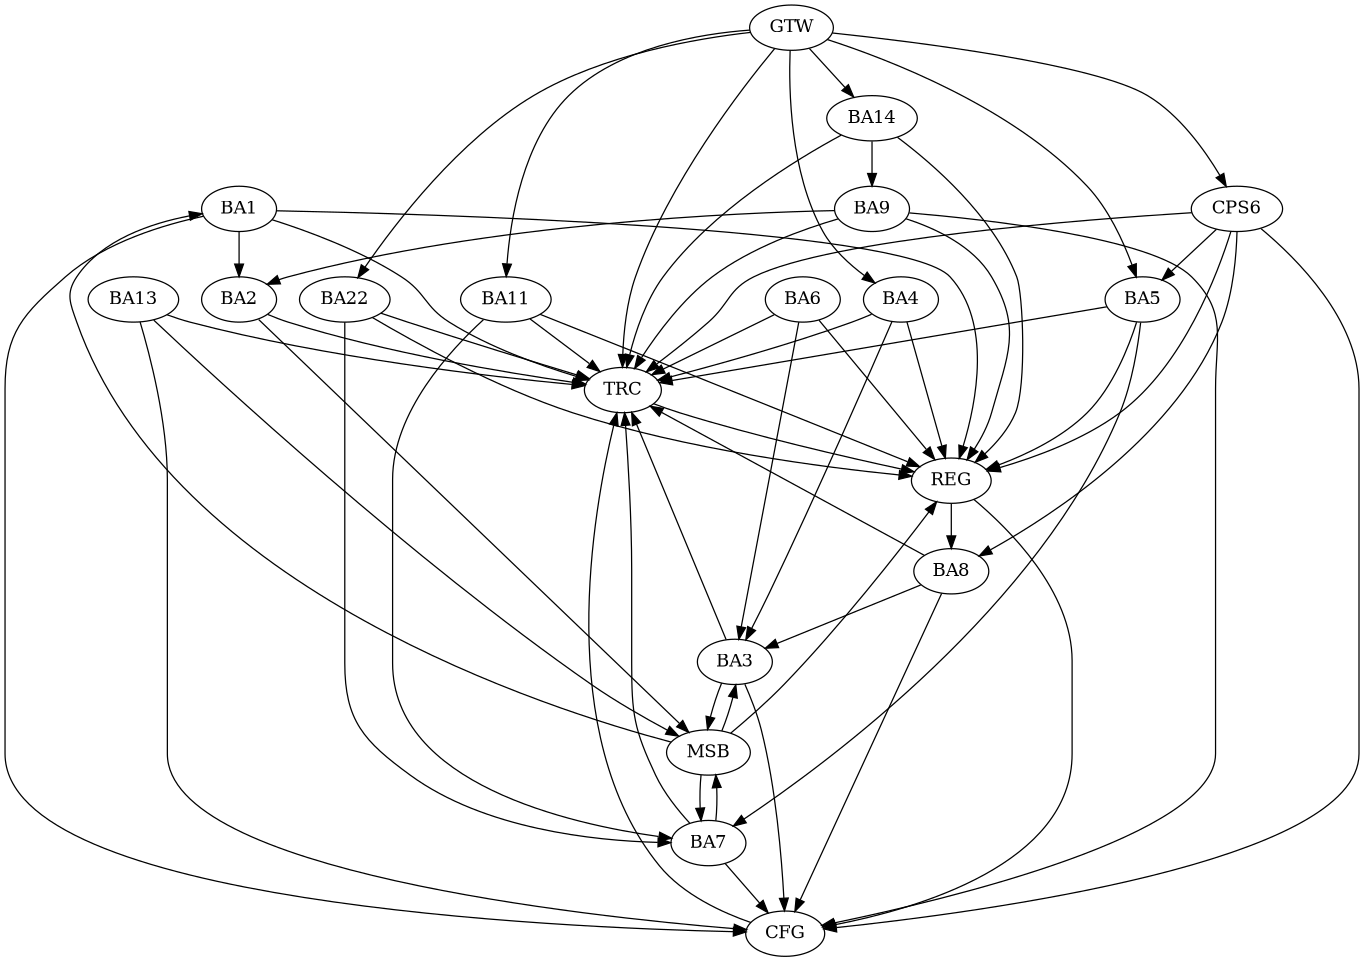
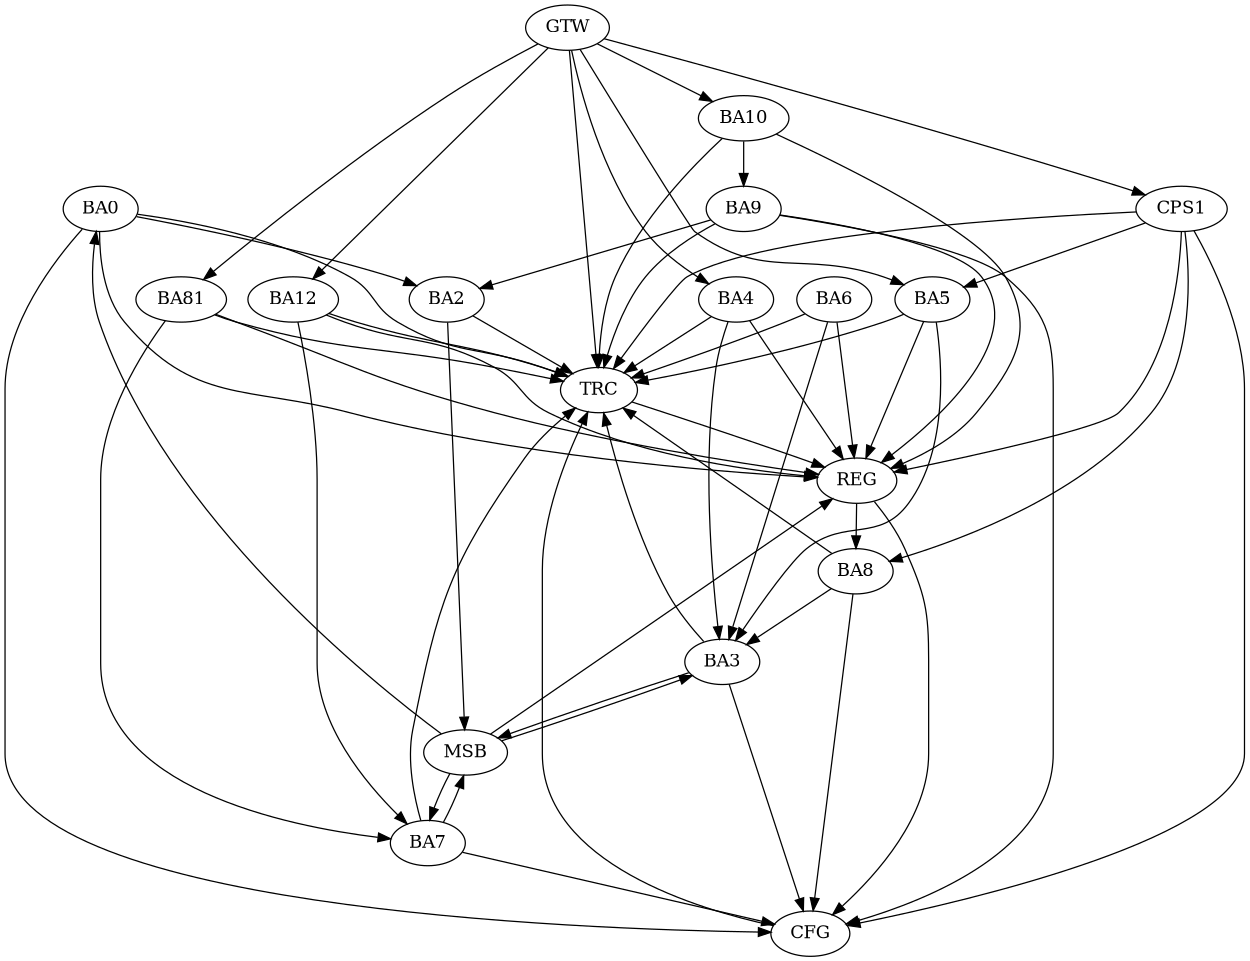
(872, 118) -> (744, 118)
(239, 209) -> (101, 209)
(1237, 209) -> (1182, 209)
(133, 299) -> none
(345, 299) -> (293, 299)
(506, 299) -> (181, 299)
(992, 607) -> (898, 514)
